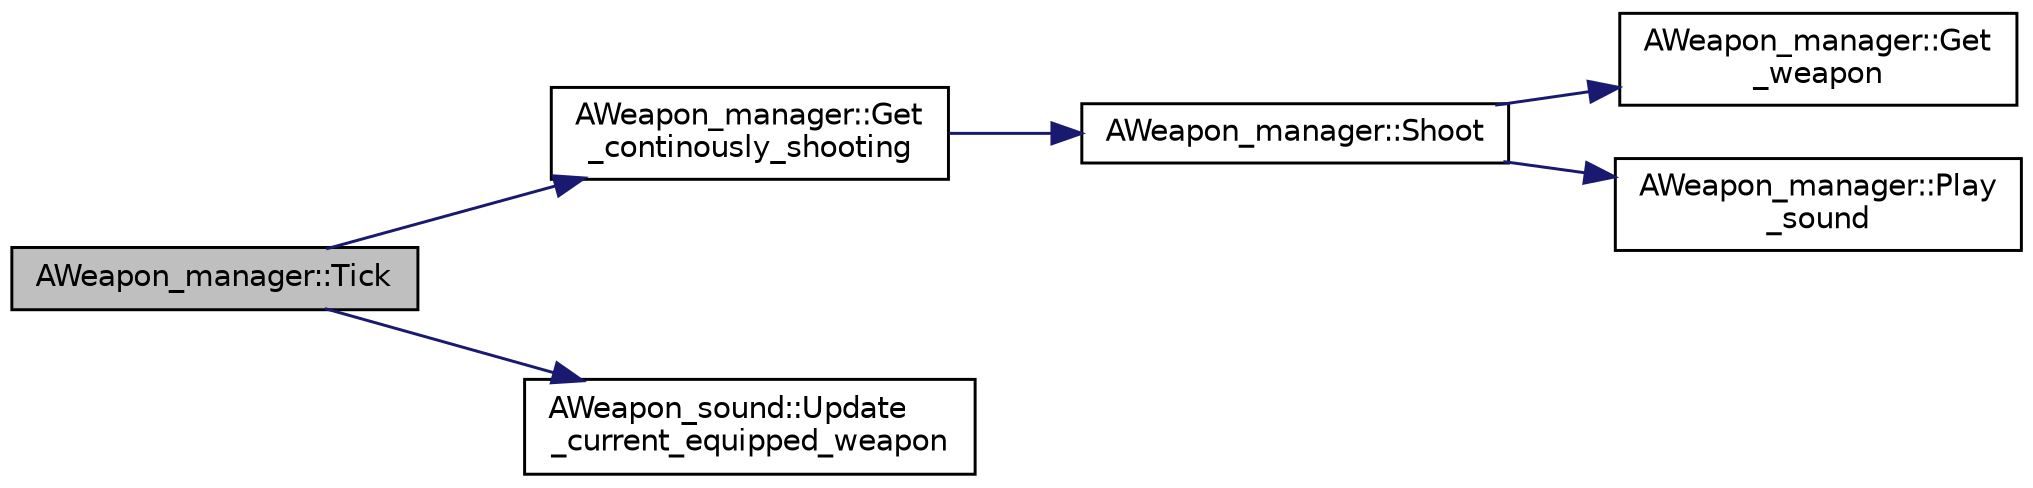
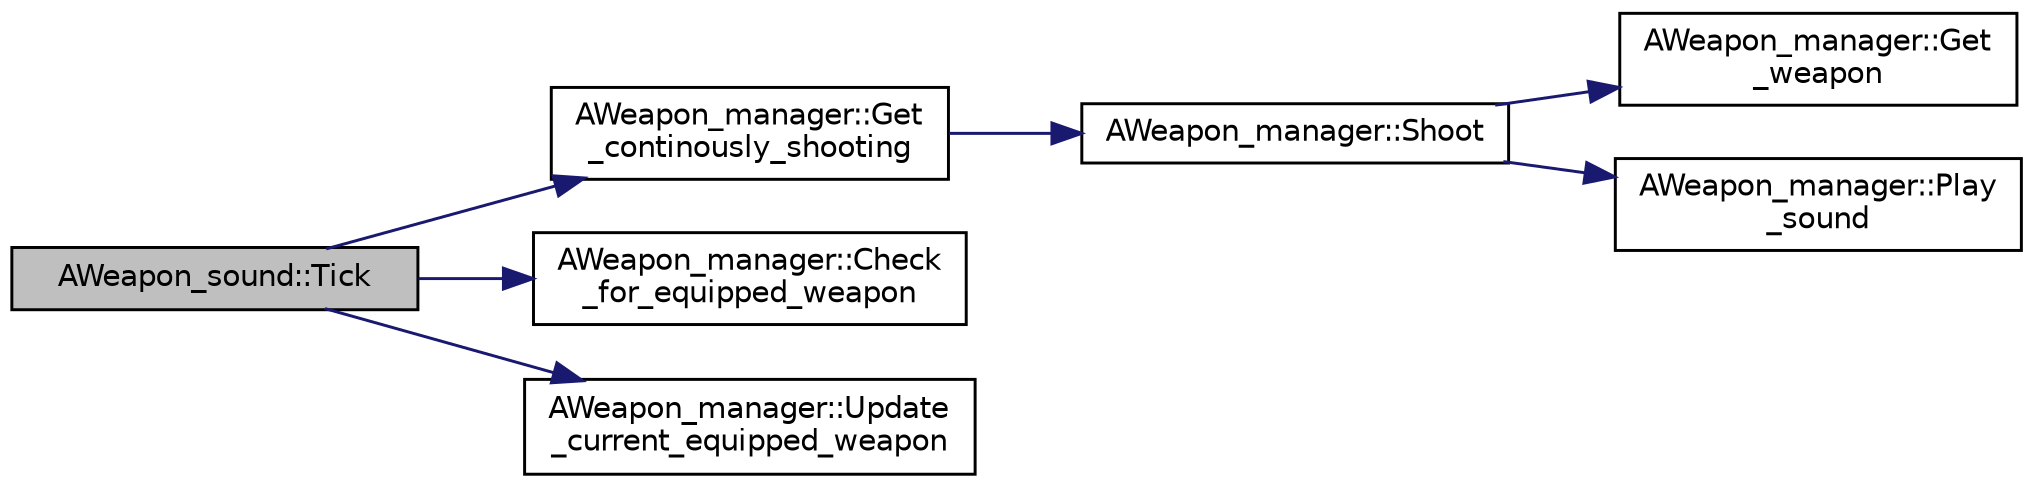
(215, 279) -> (215, 279)
none -> (750, 279)
(750, 427) -> (750, 427)
